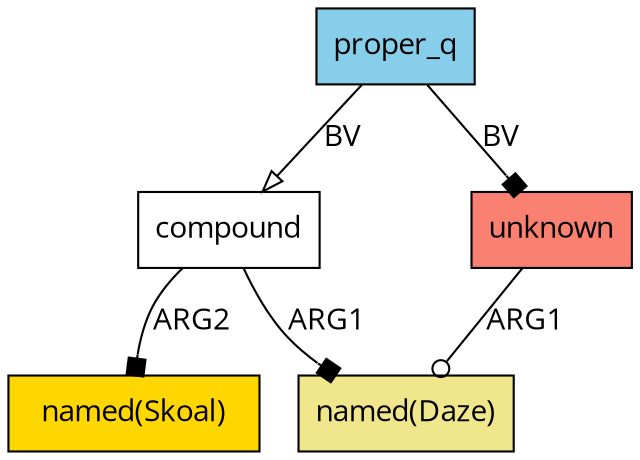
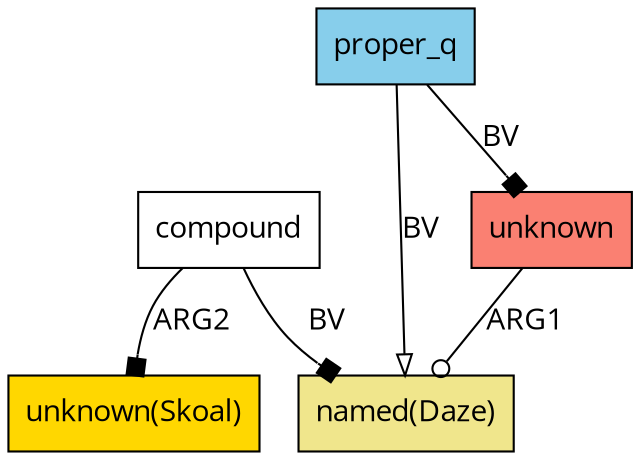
(319, 130) -> (401, 219)
(327, 322) -> (327, 322)
(134, 414) -> (134, 414)
